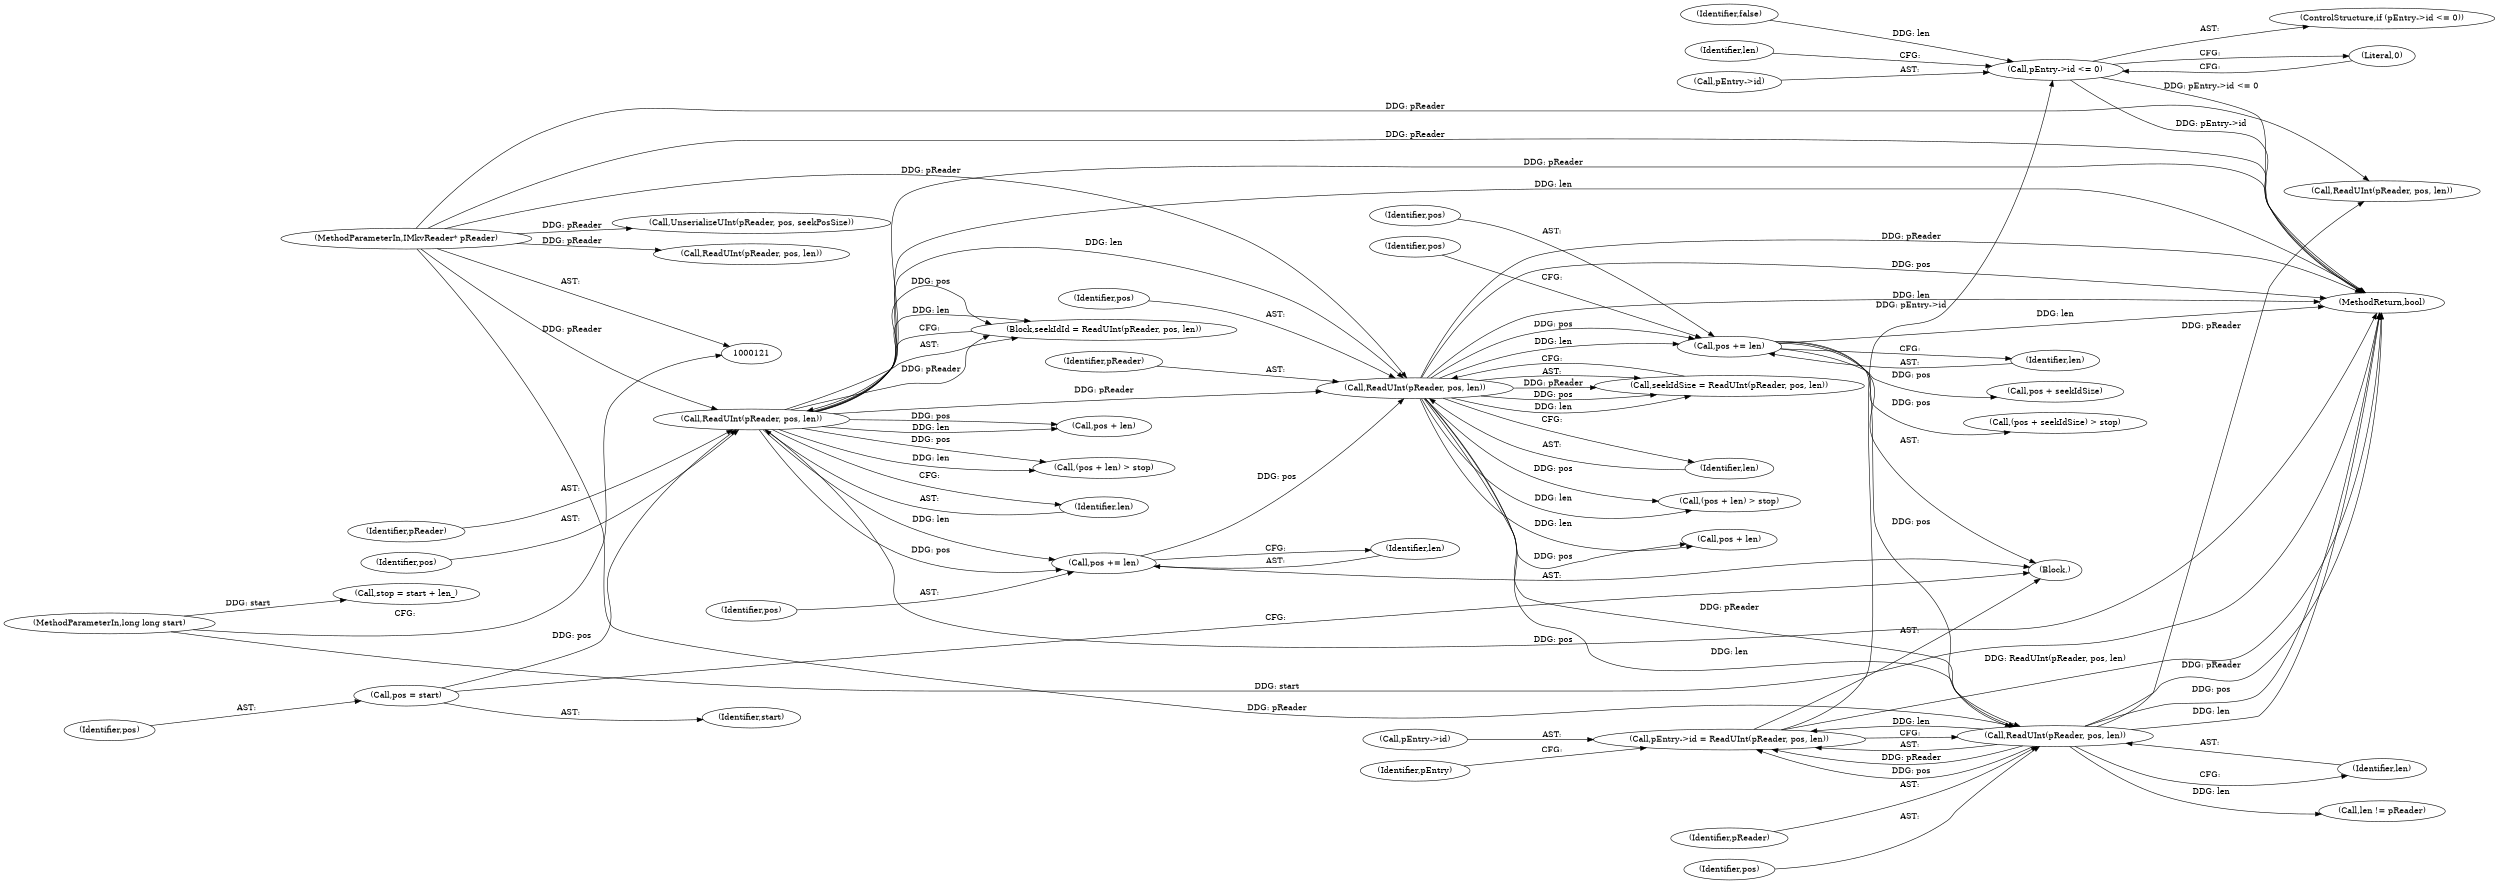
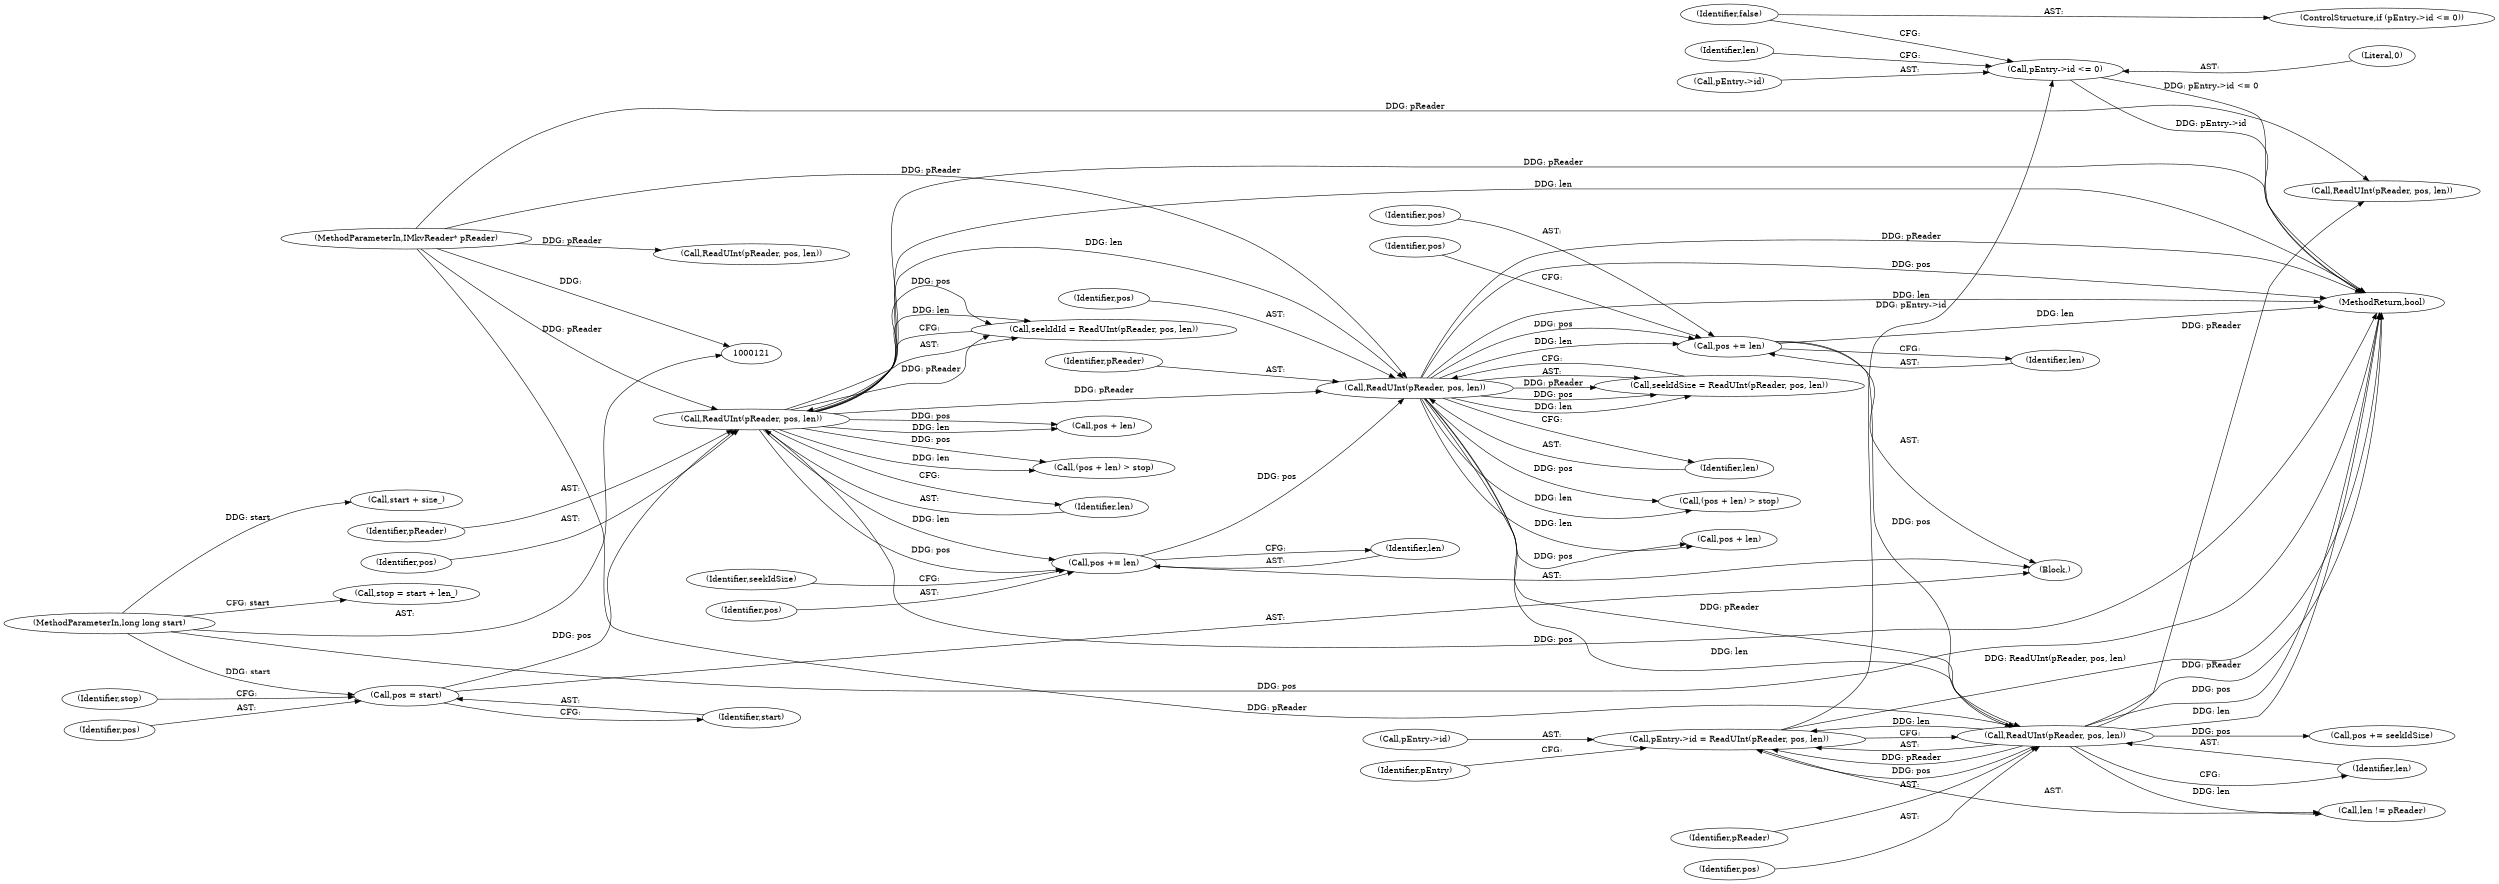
(1911, 34) -> (1911, 34)
(2197, 41) -> (2021, 16)
(2228, 58) -> none
(2211, 67) -> (2211, 67)
(1421, 139) -> none
(751, 223) -> none
(572, 282) -> (572, 282)
(1104, 330) -> (1104, 330)
(2055, 392) -> none
(2055, 423) -> none
none -> (406, 500)
none -> (751, 580)
(248, 603) -> (248, 603)
(406, 614) -> (406, 614)
(1277, 618) -> (1277, 618)
(1904, 657) -> (2034, 806)
none -> (234, 679)
(1277, 687) -> (1277, 687)
none -> (110, 699)
none -> (583, 707)
(572, 713) -> (572, 713)
none -> (2382, 736)
